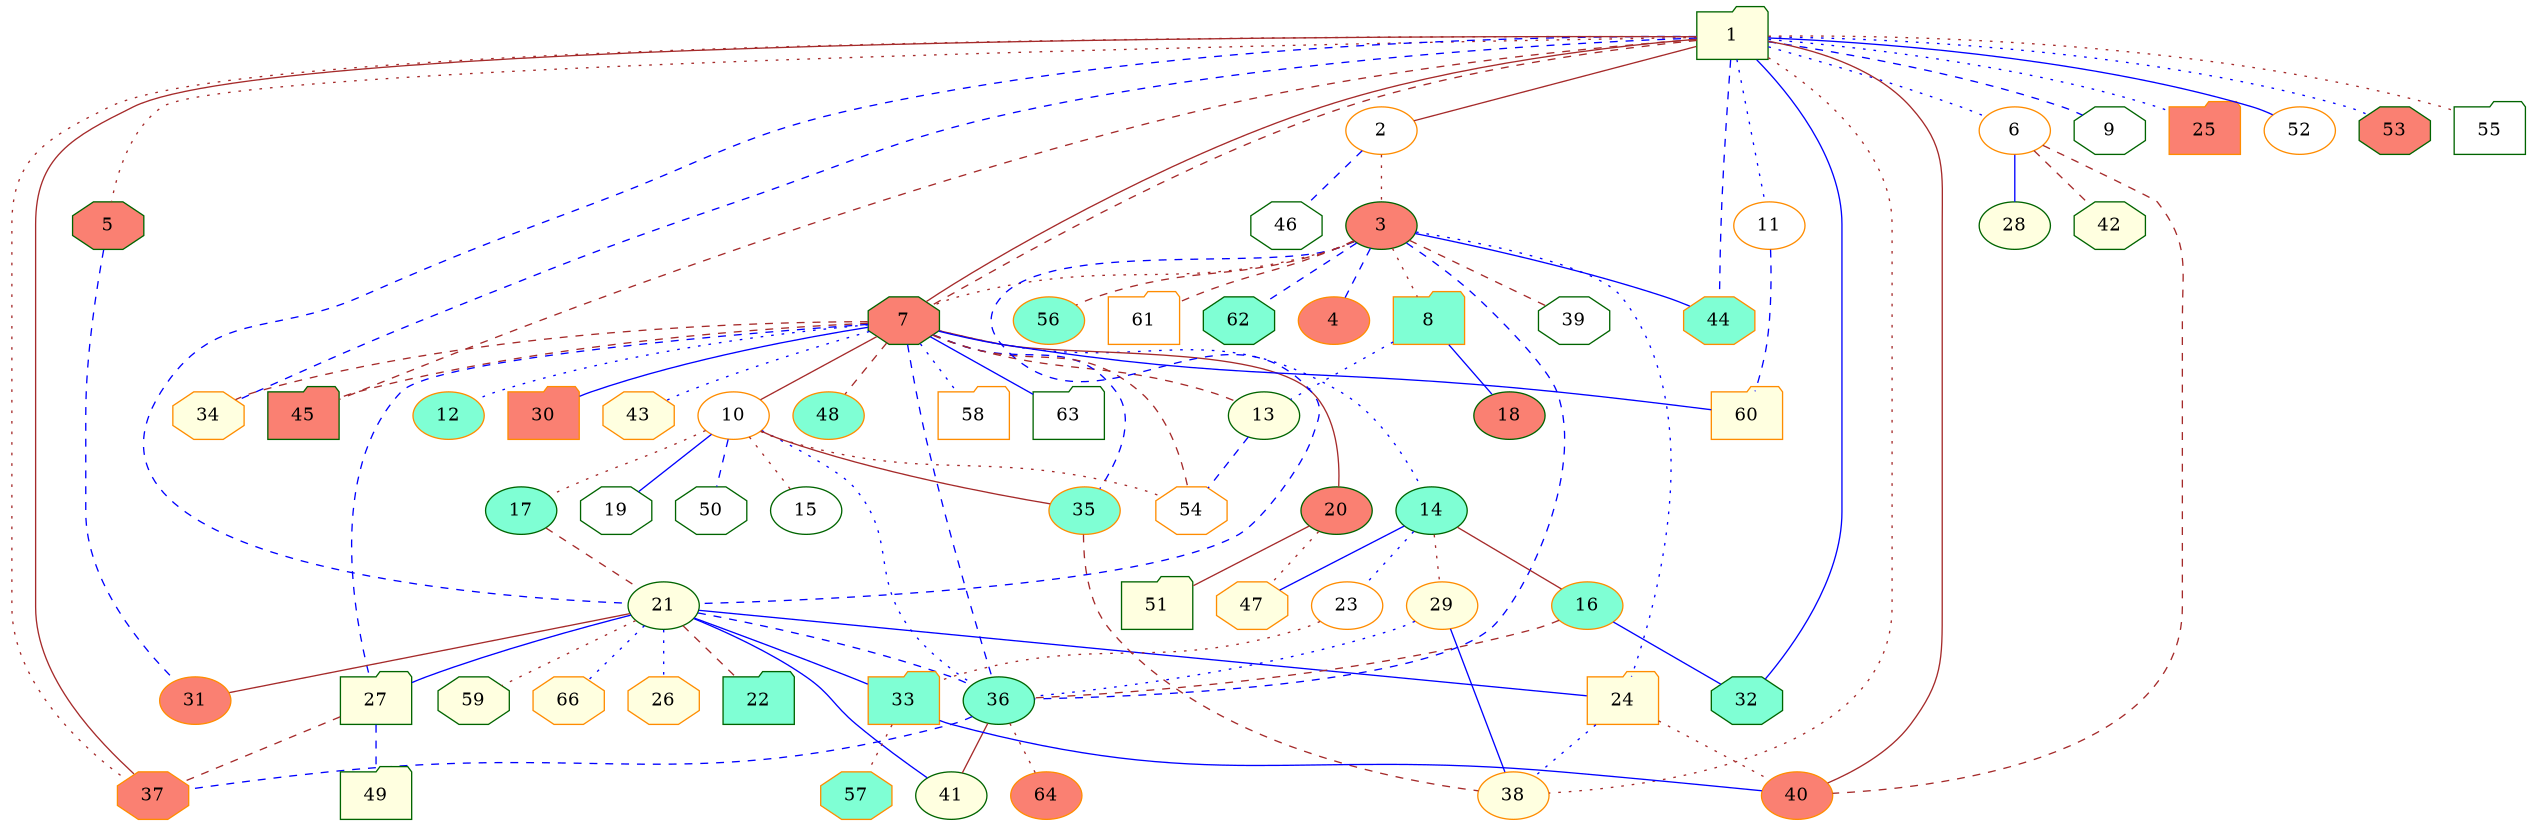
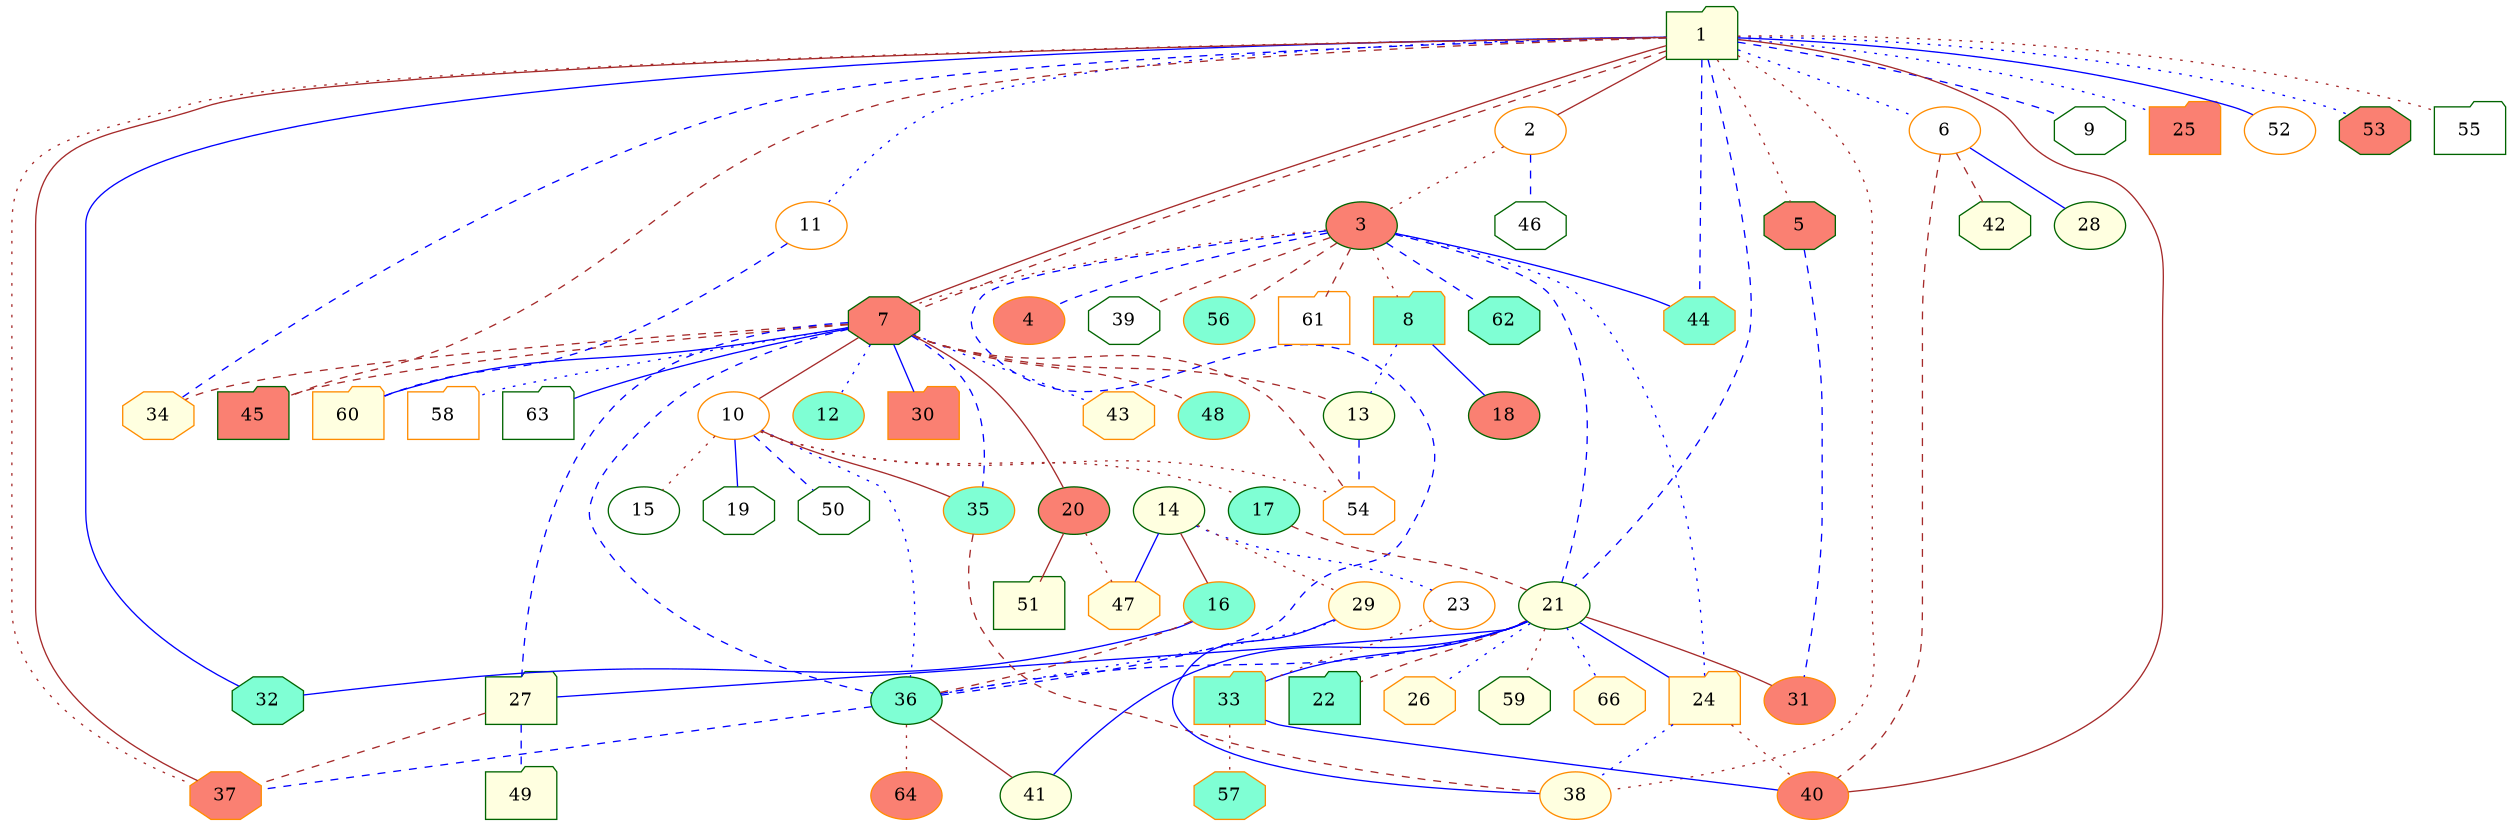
(1334, 389) -> none
(1432, 511) -> (1169, 511)
